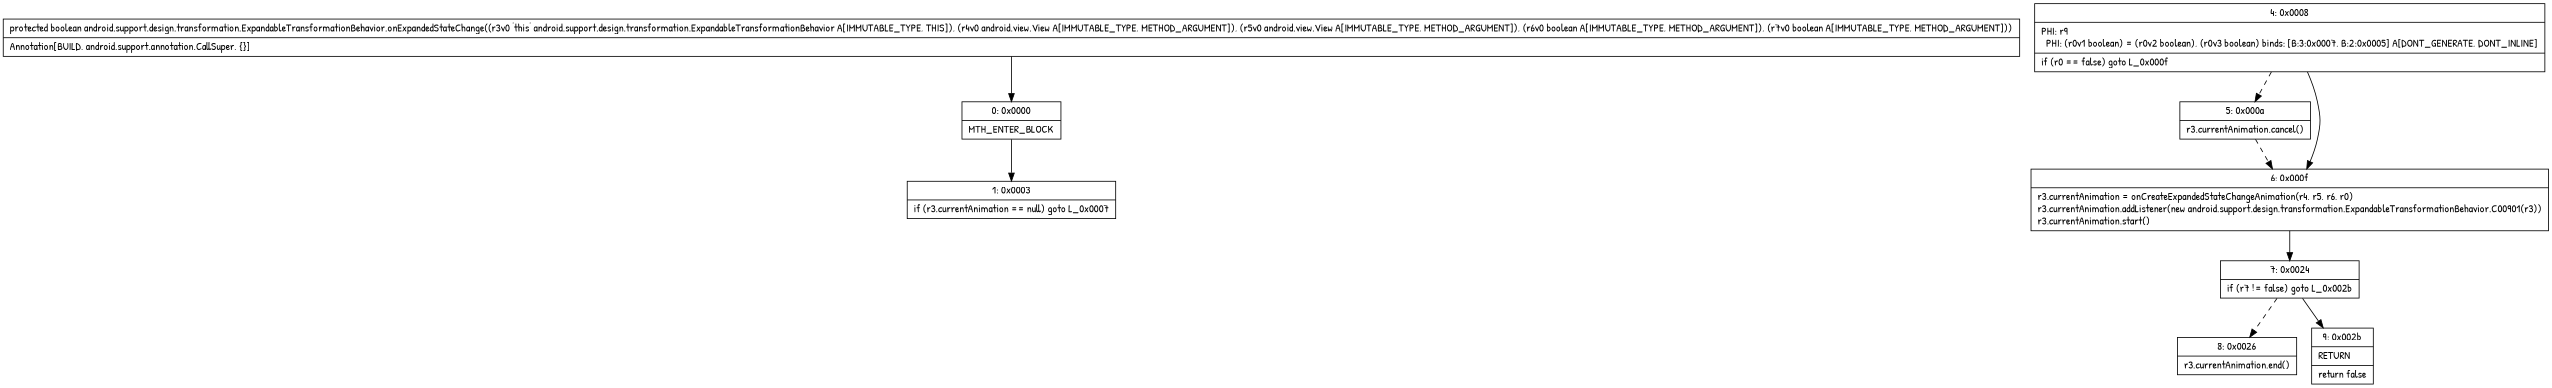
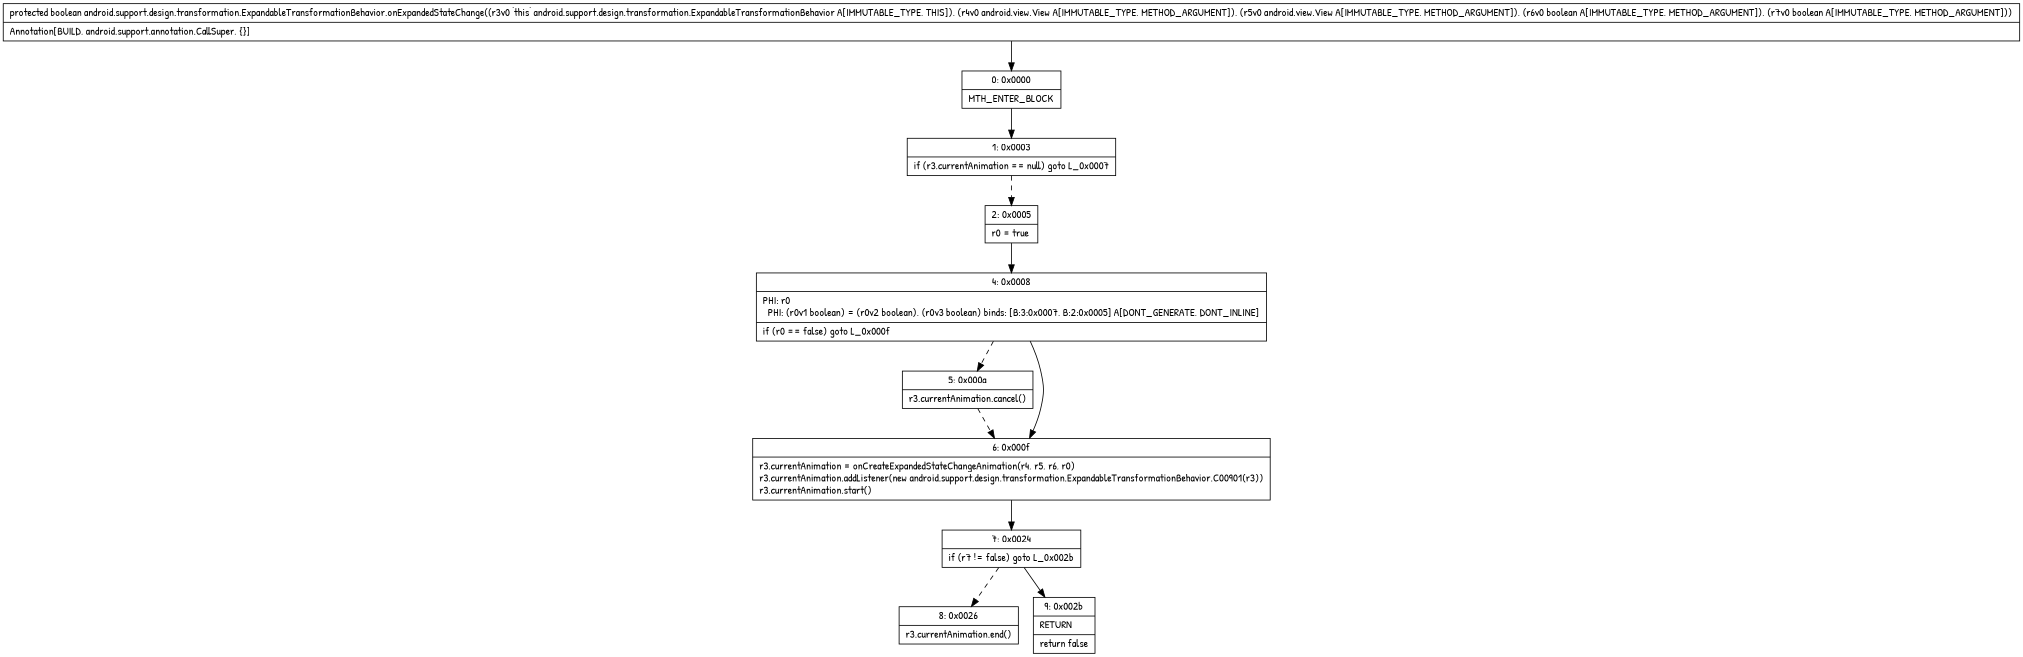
(2056, 31) -> (778, 301)
none -> (1011, 224)
